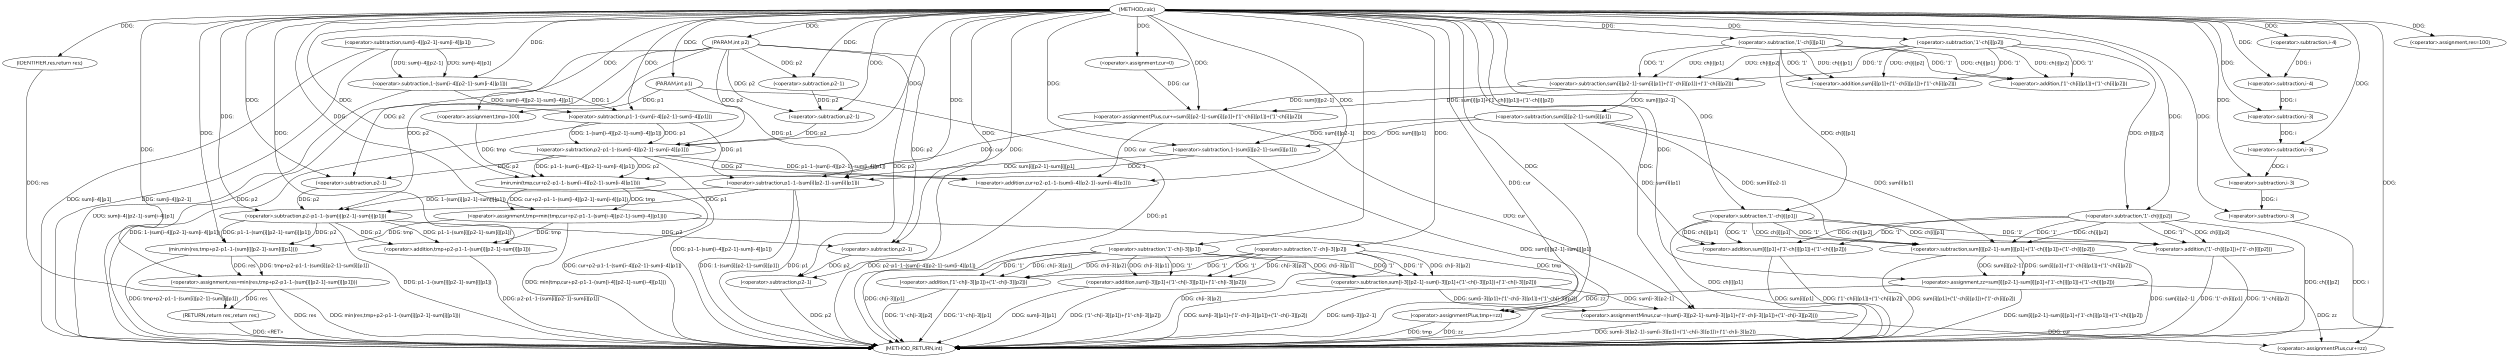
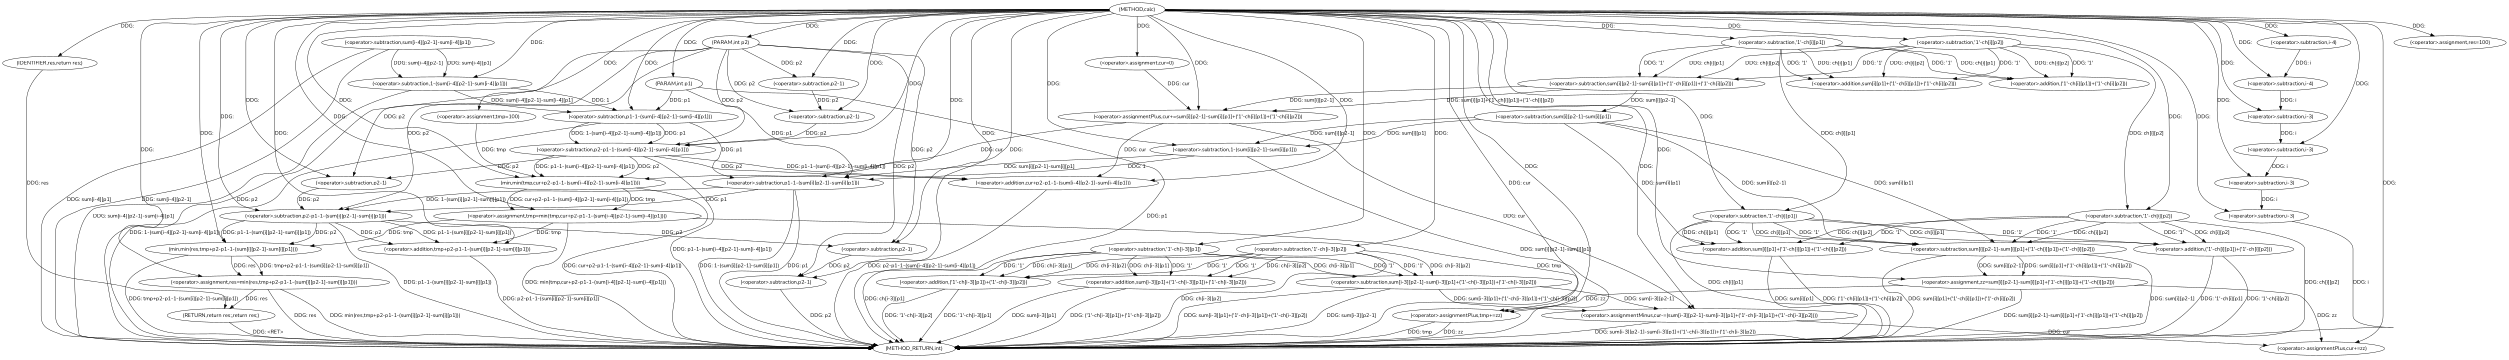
(593, 109) -> (667, 100)
